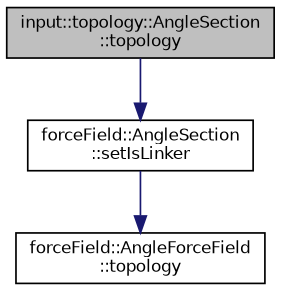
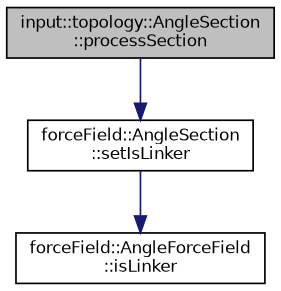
(140, 33) -> (140, 33)
(140, 258) -> (140, 258)
